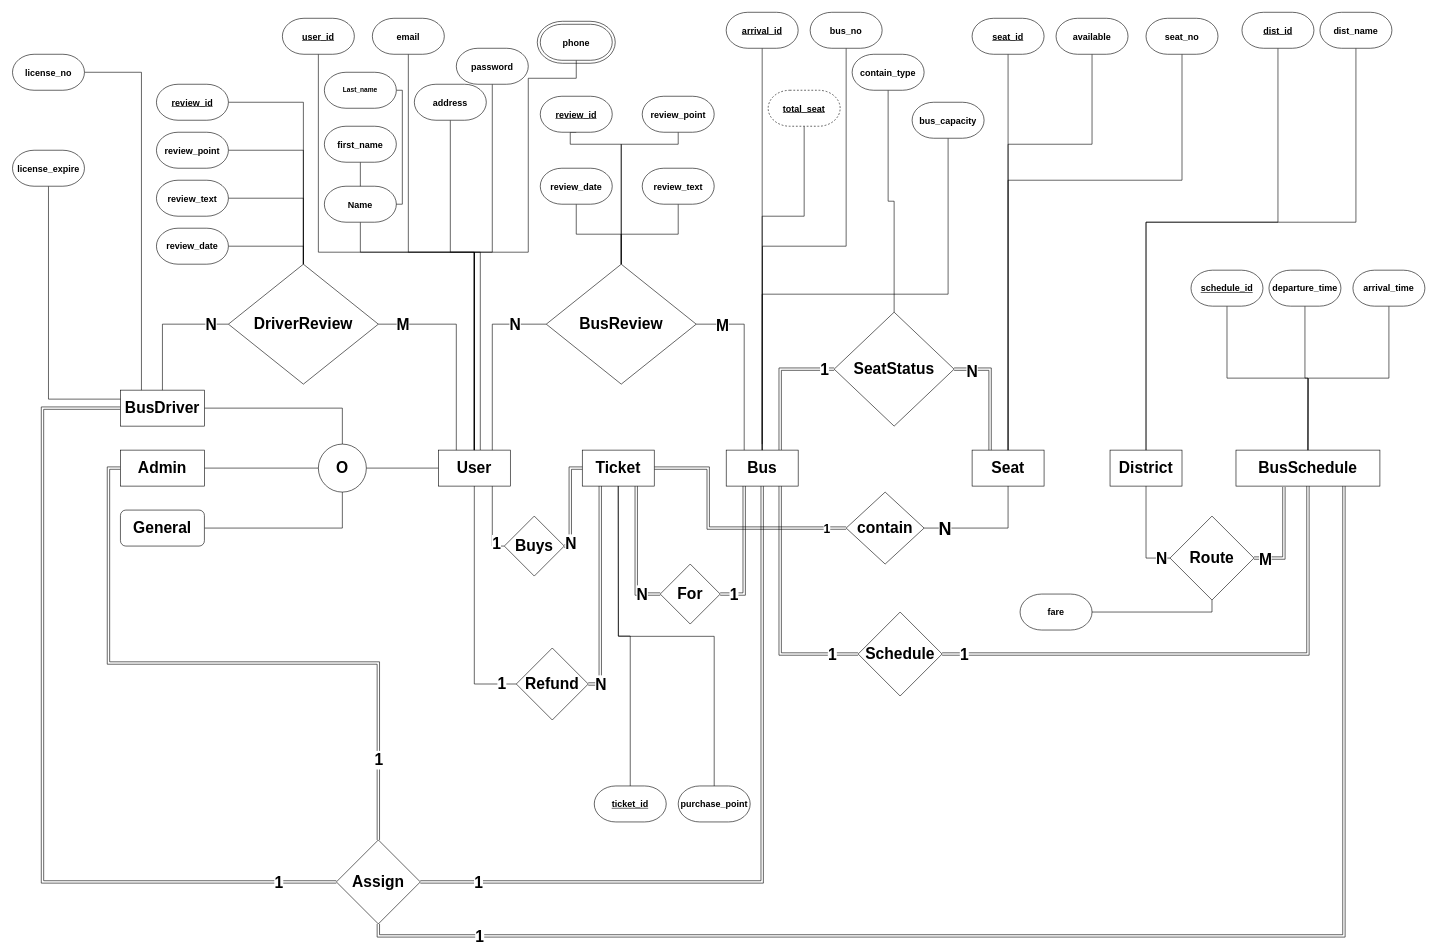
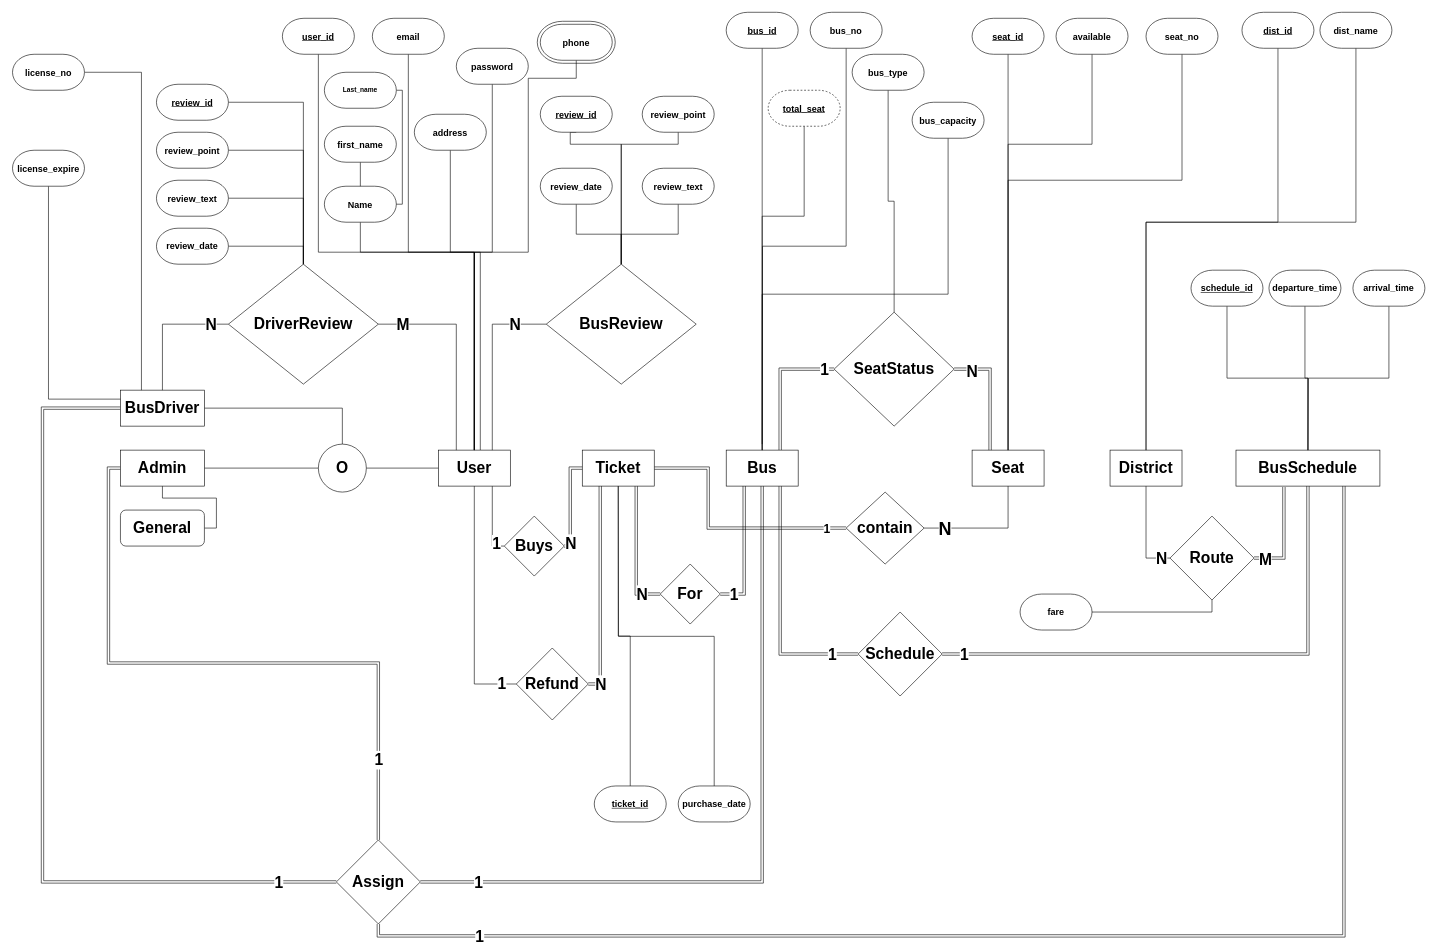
(762, 30) -> (762, 30)
(888, 72) -> (888, 72)
(450, 102) -> (450, 132)
(722, 324) -> none
(296, 528) -> (199, 498)
(714, 804) -> (714, 804)
